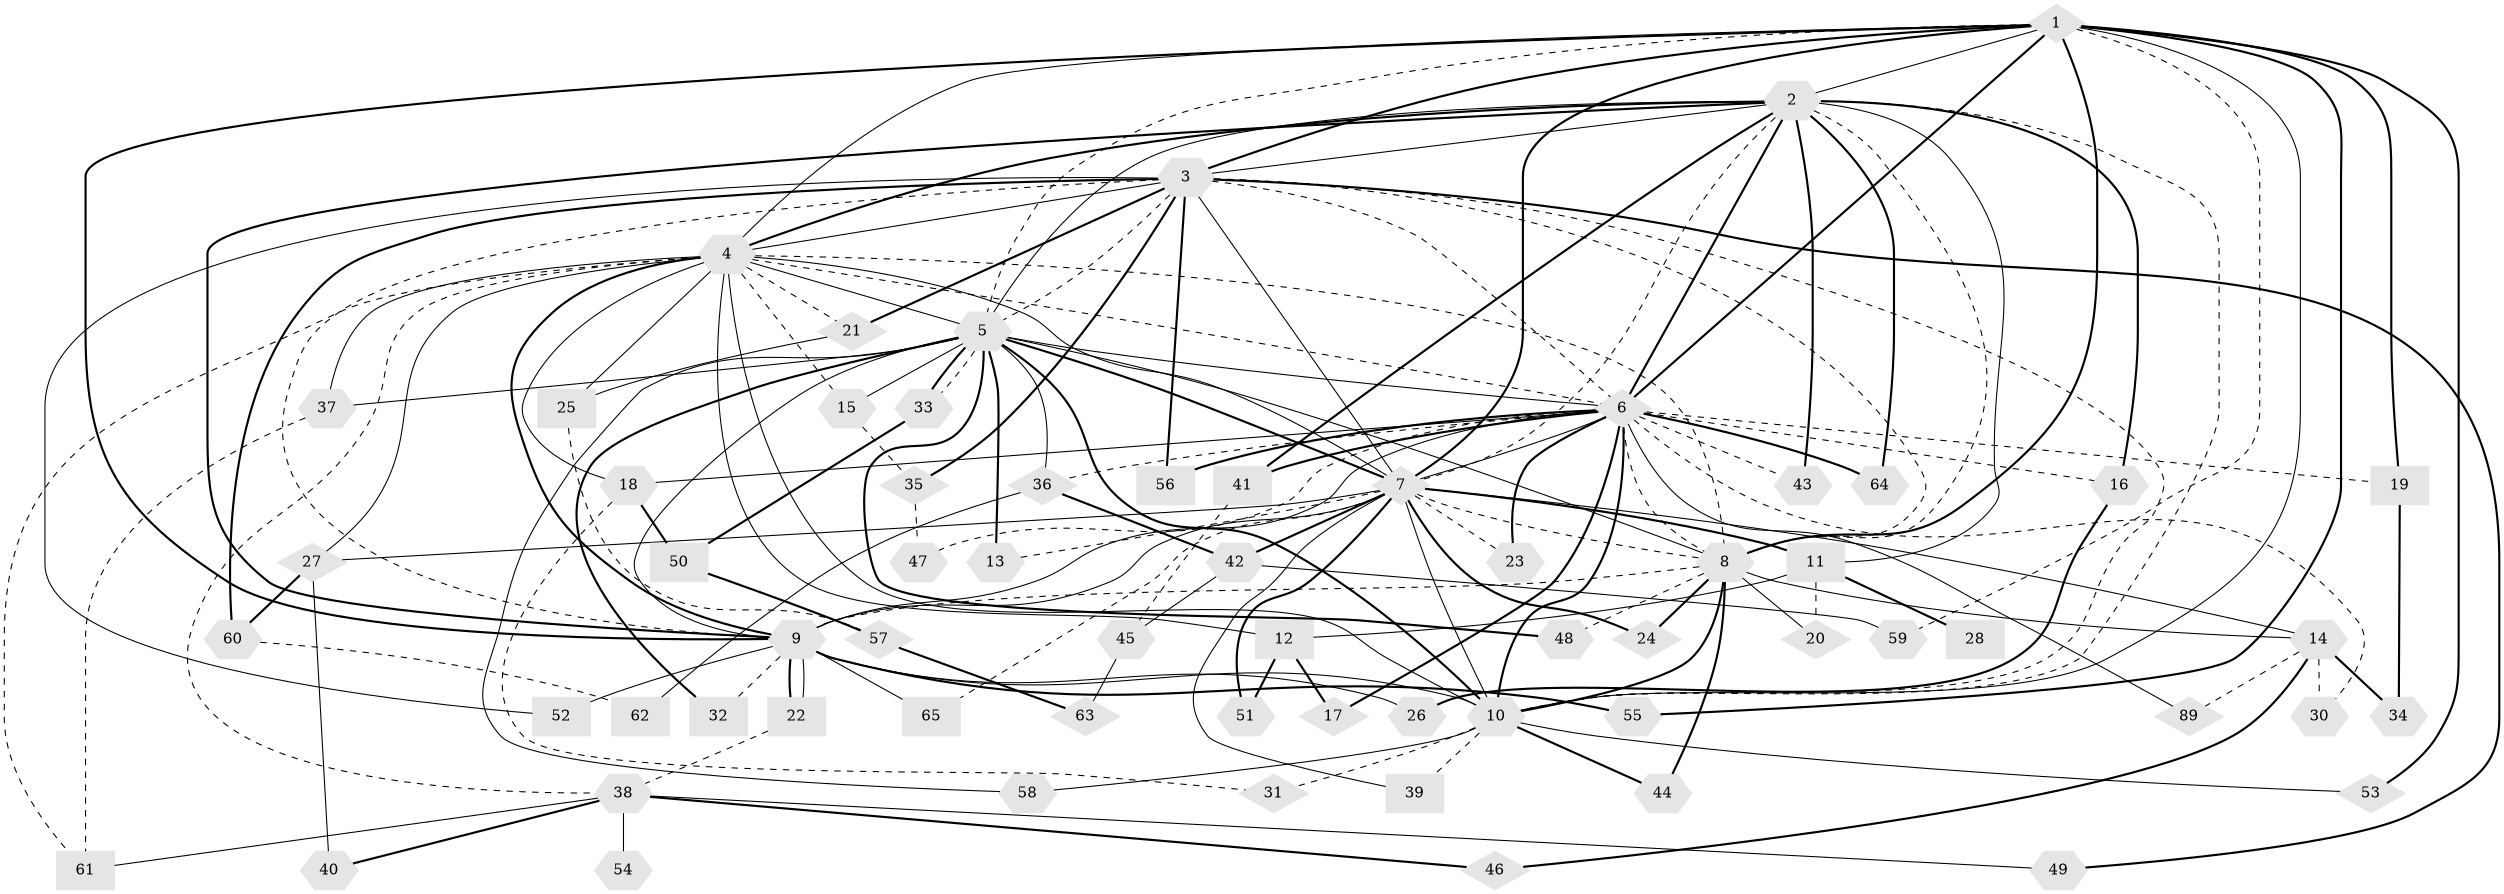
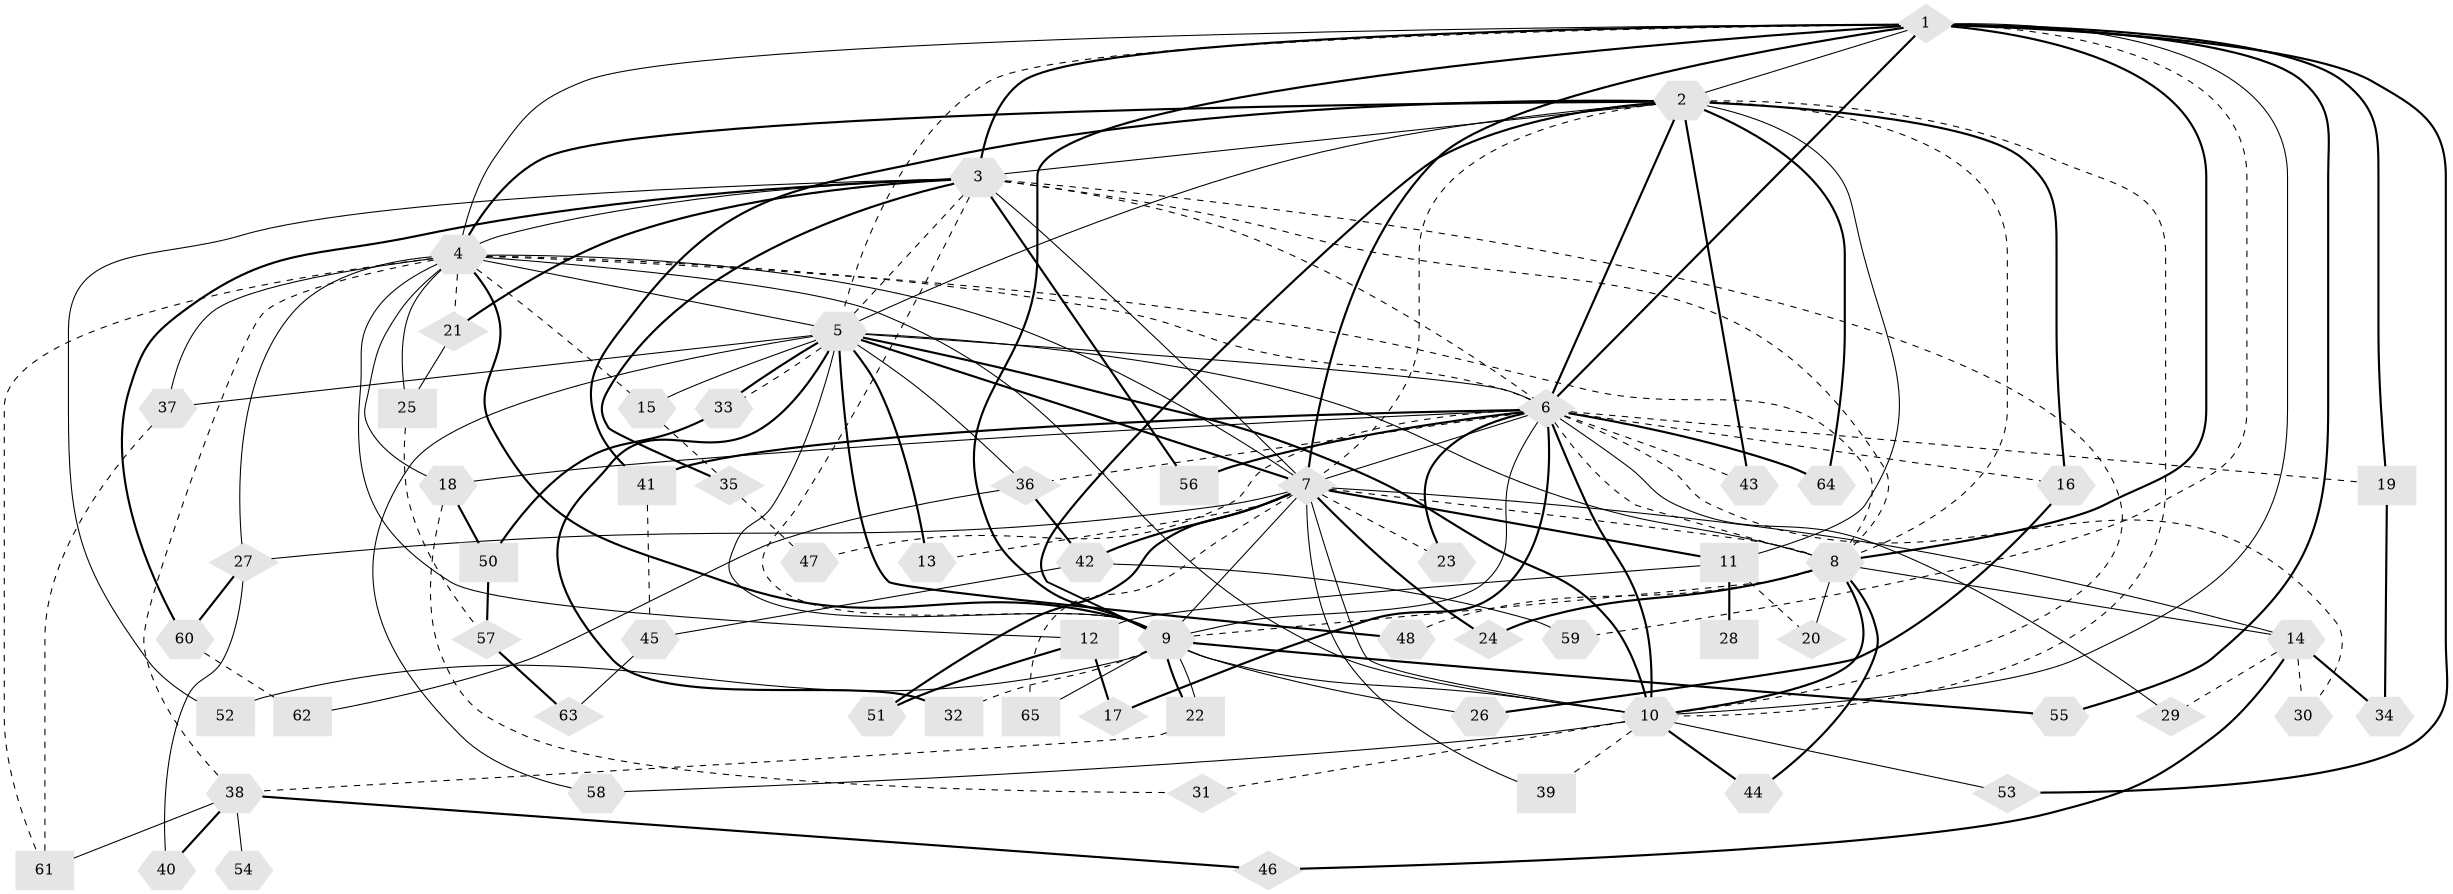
(2189, 717) -> (2171, 717)
(2059, 871) -> none
